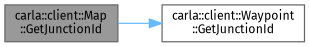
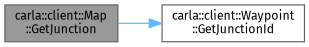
(61, 23) -> (61, 23)
